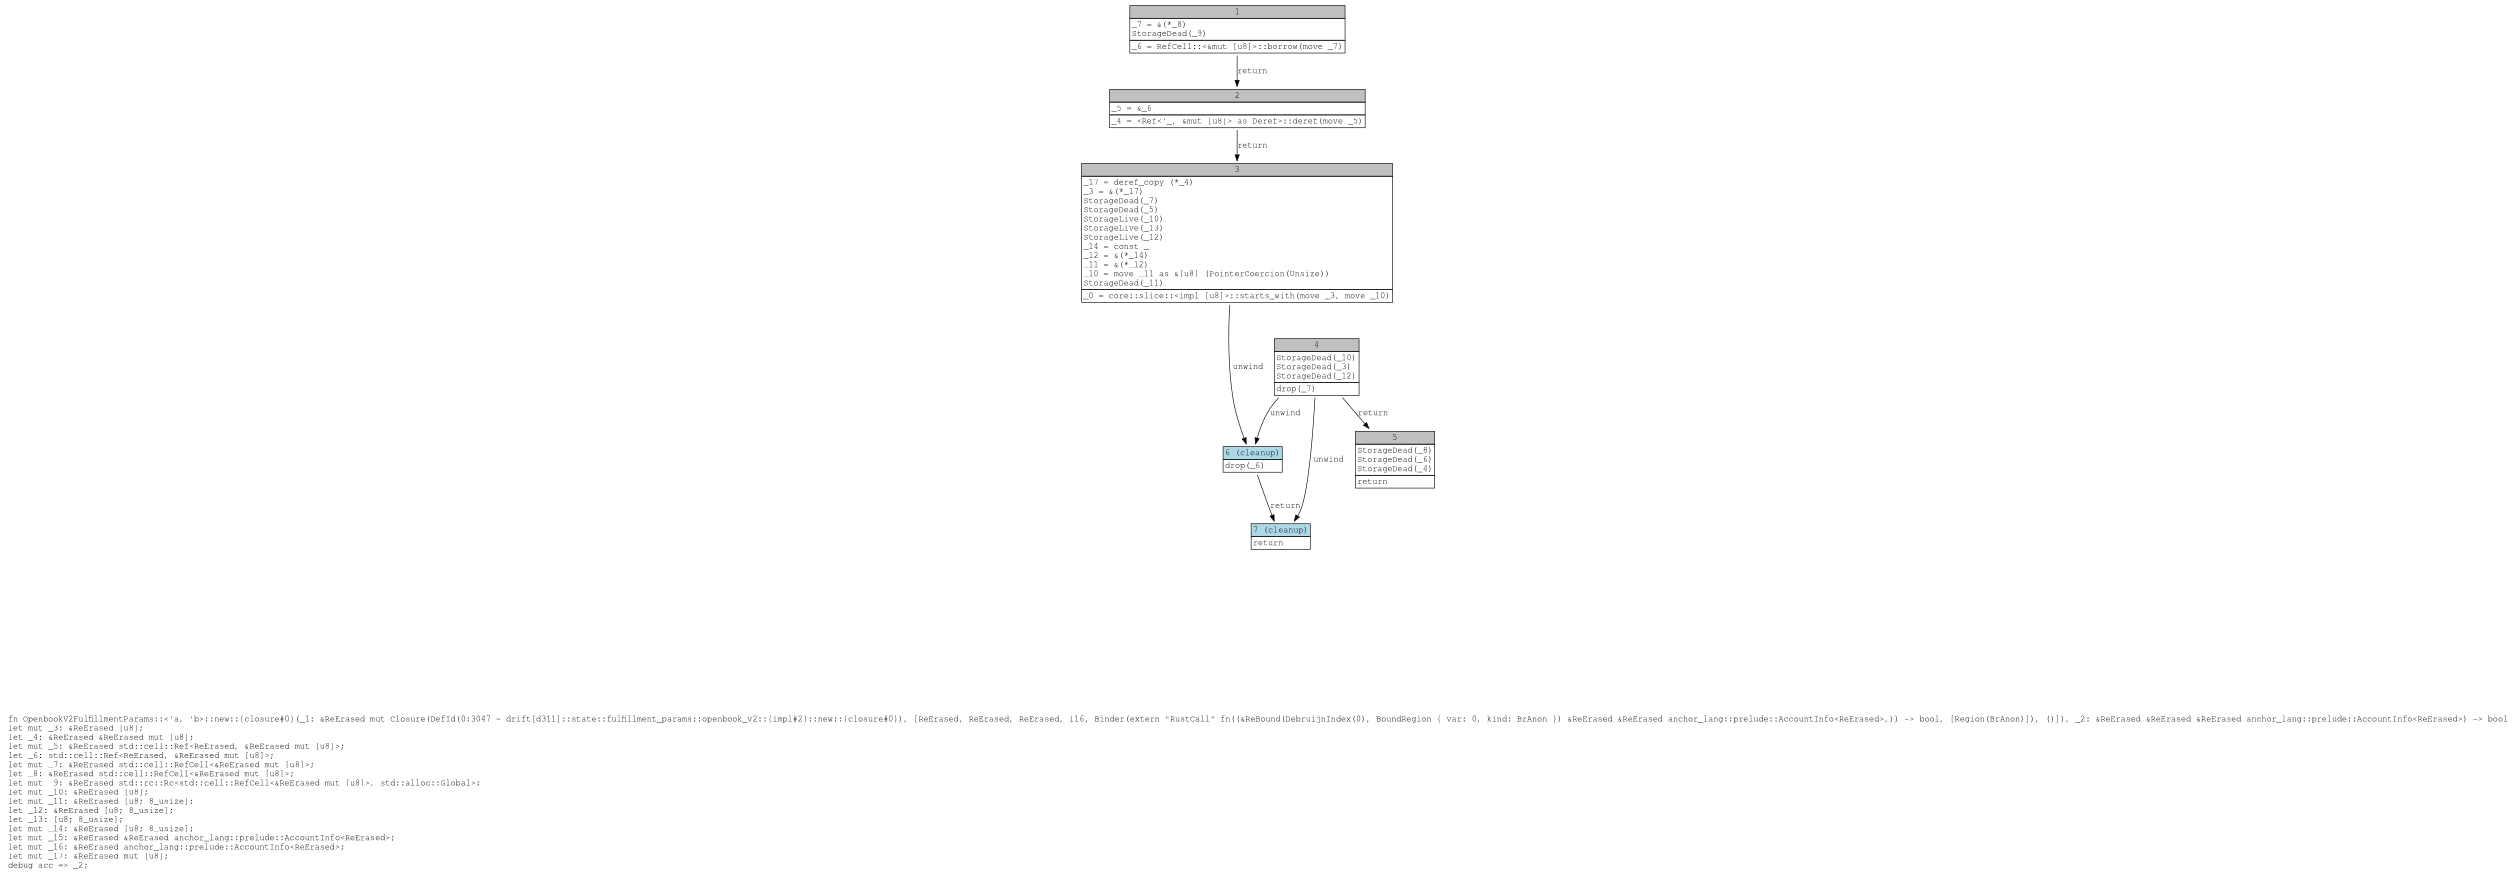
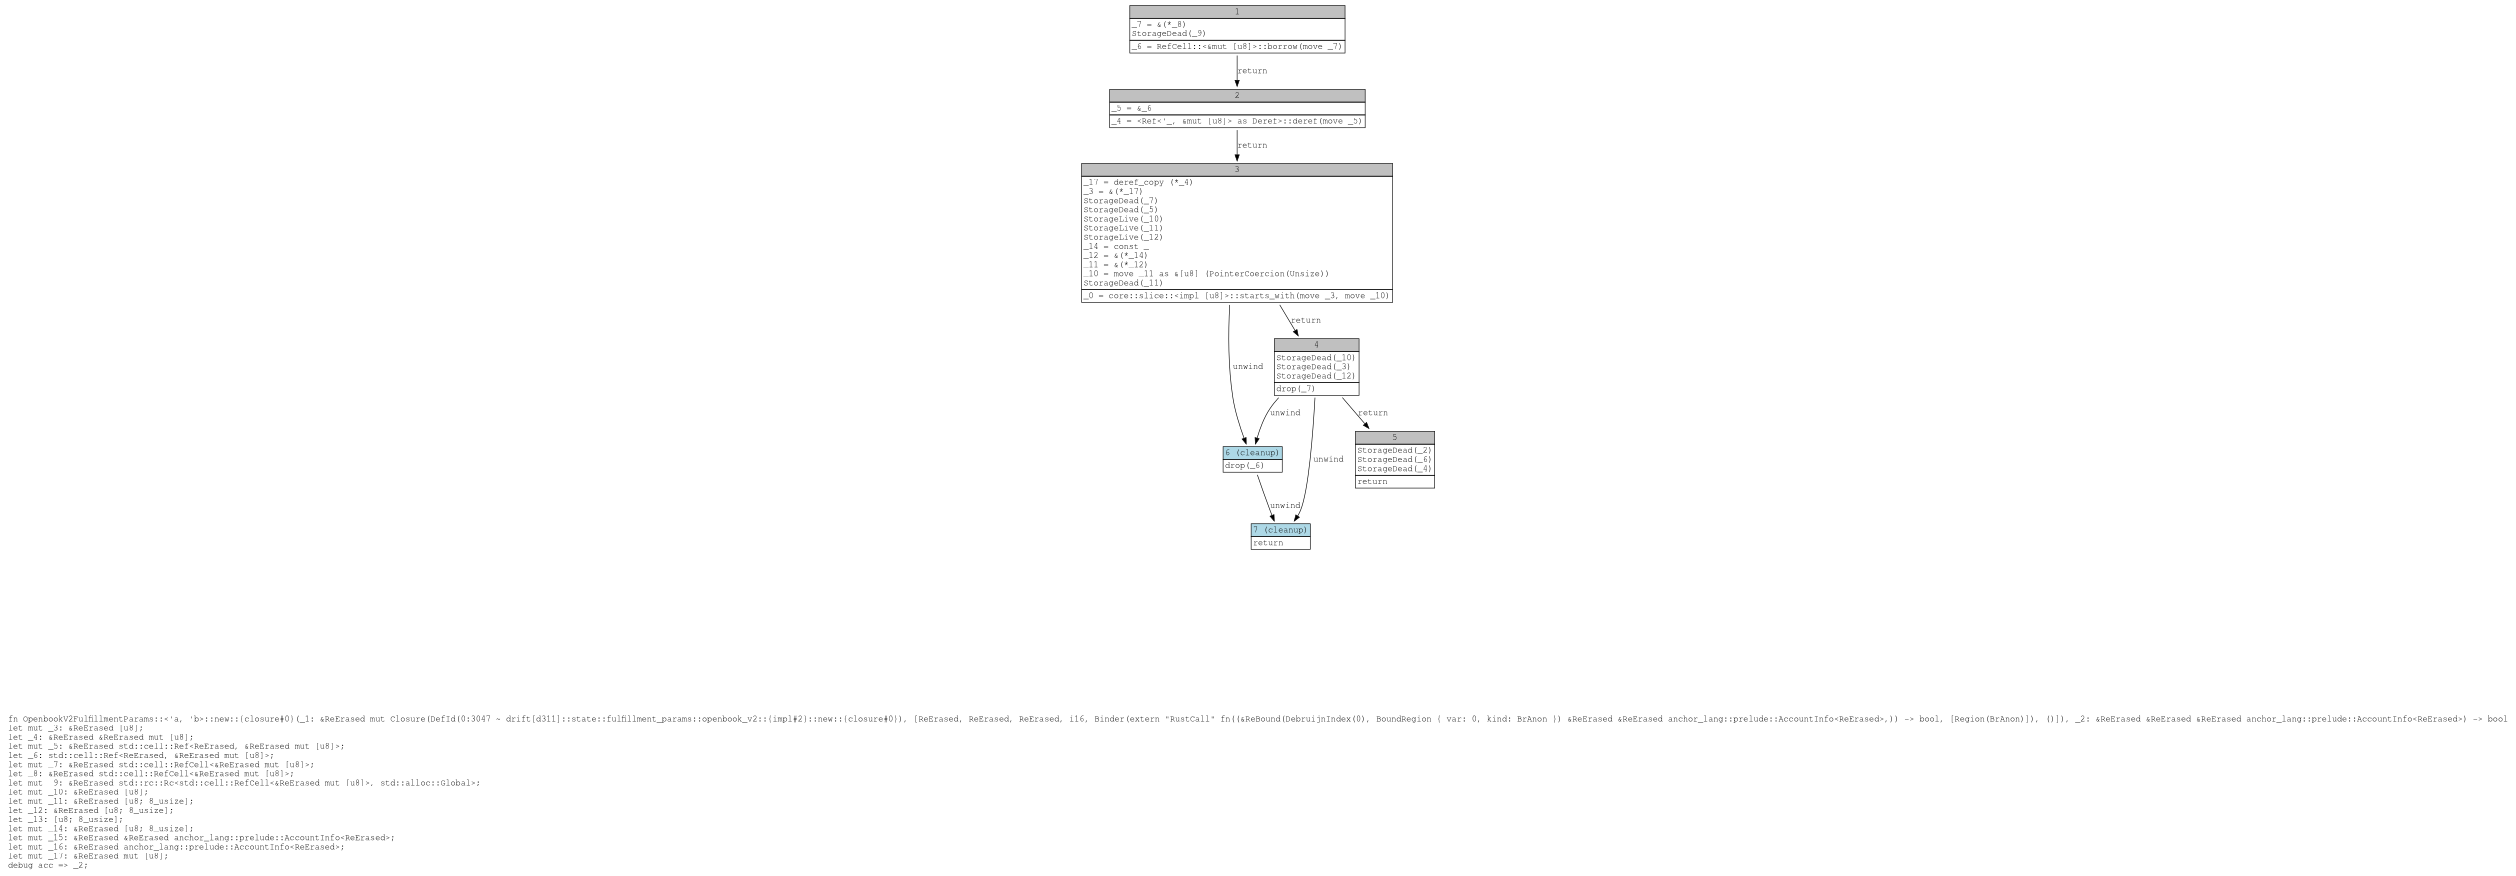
(1124, 228) -> (1124, 228)
none -> (1287, 318)
(1395, 450) -> (1395, 450)
(1285, 506) -> (1285, 506)
